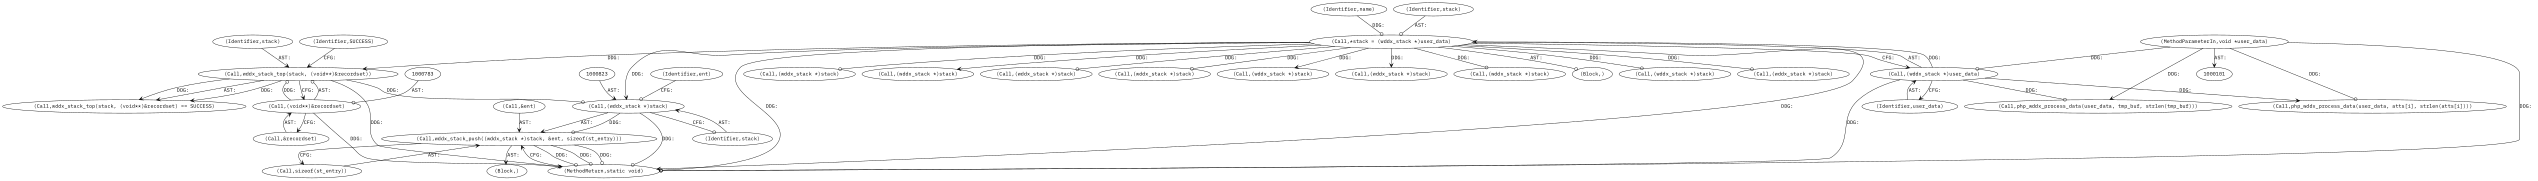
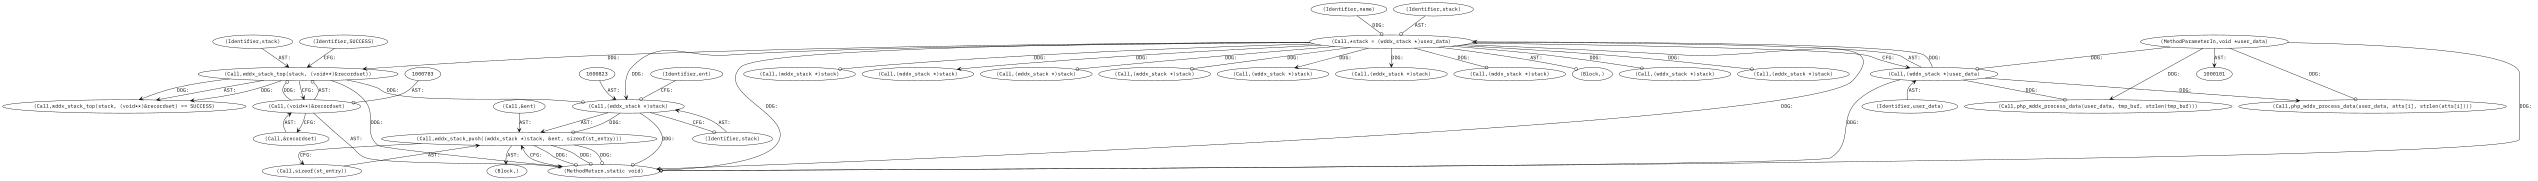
(1928, 90) -> none
(358, 139) -> (358, 139)
